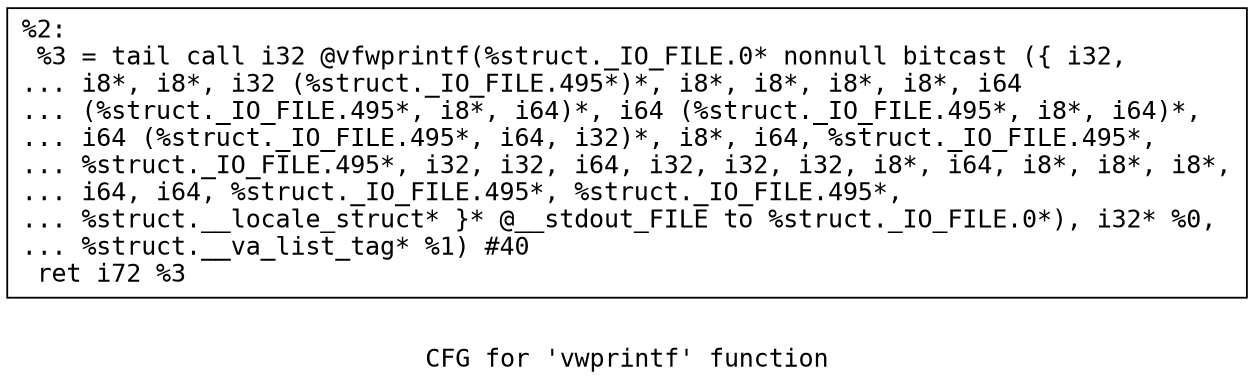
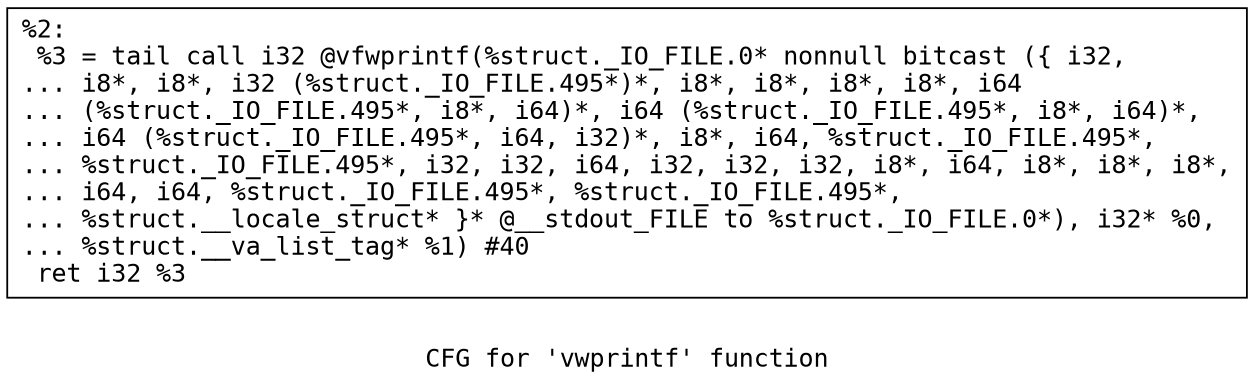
(104, 274) -> (104, 274)
